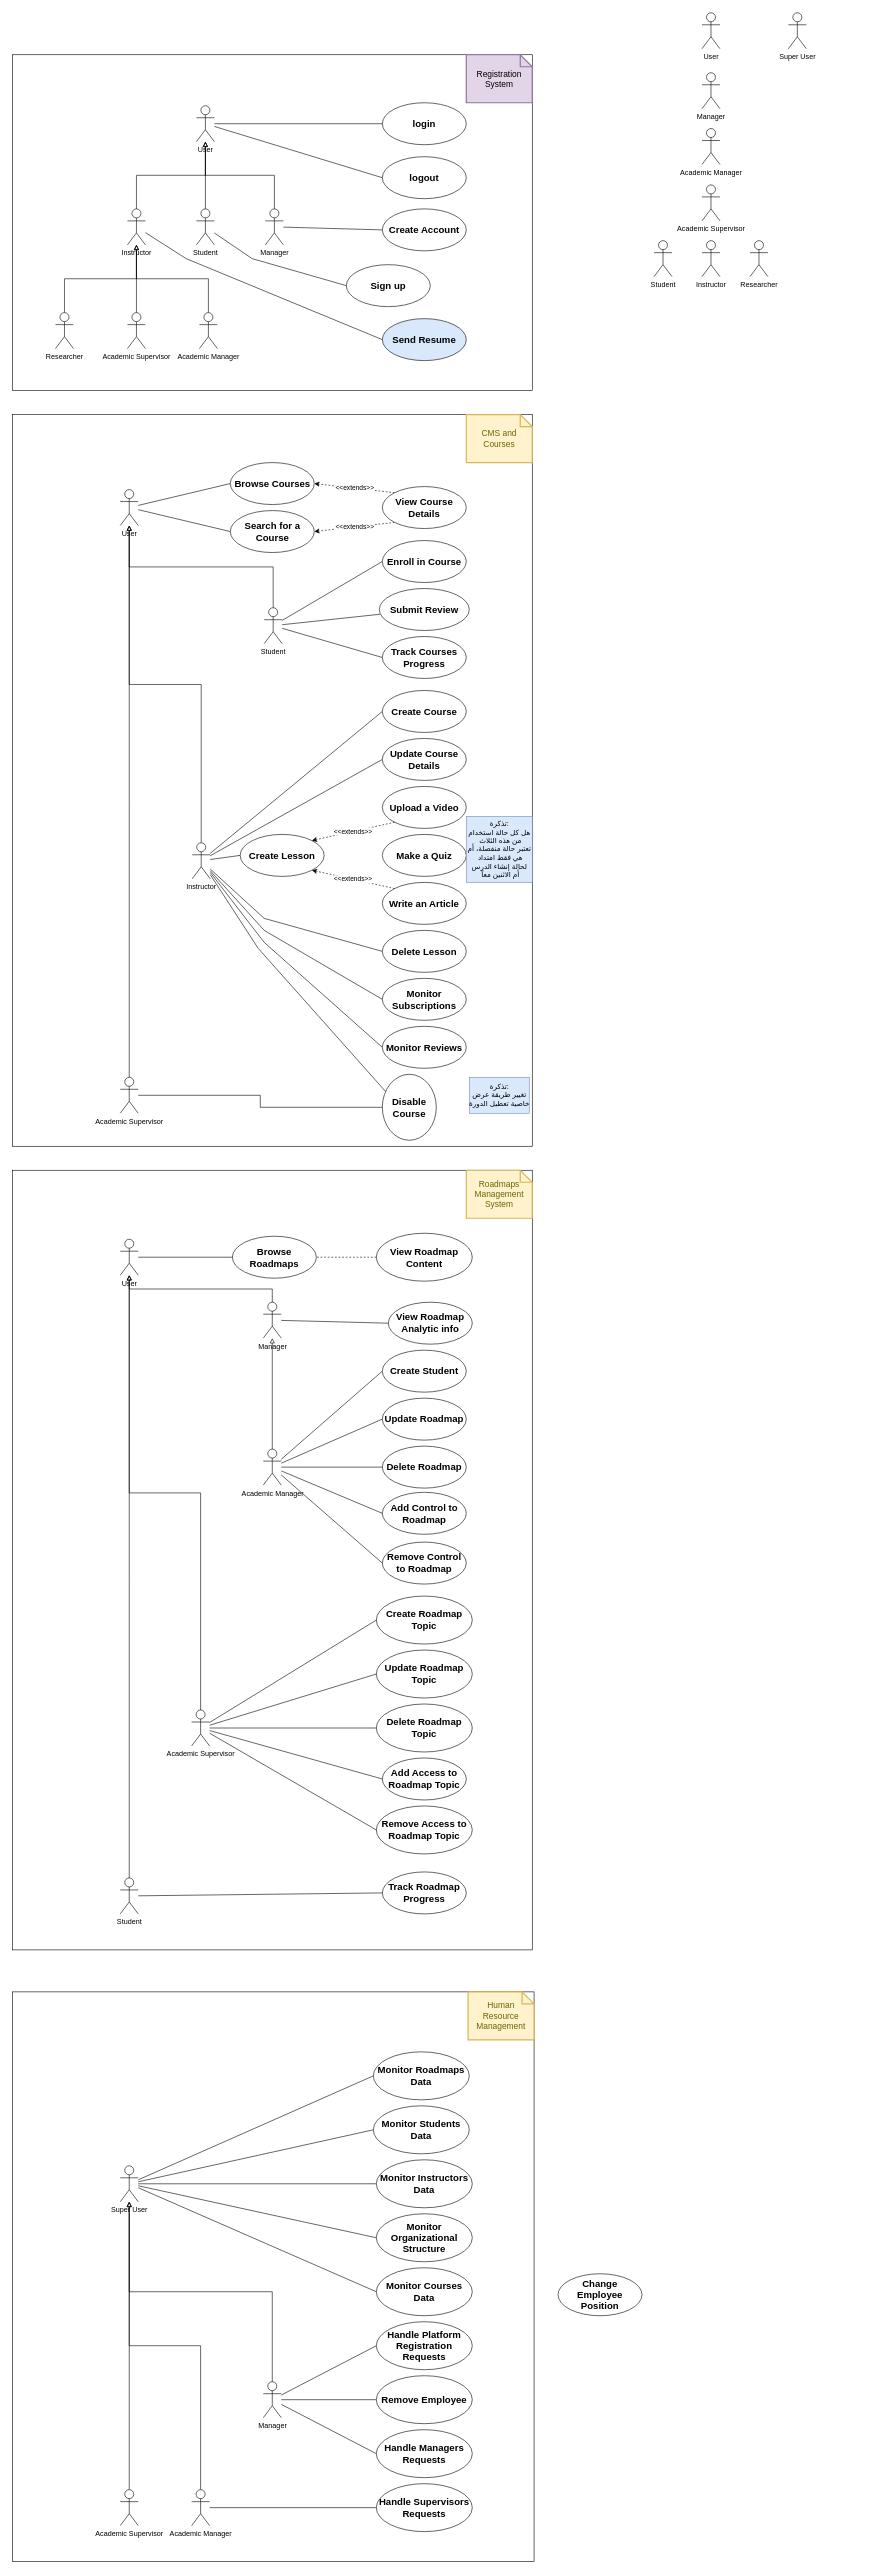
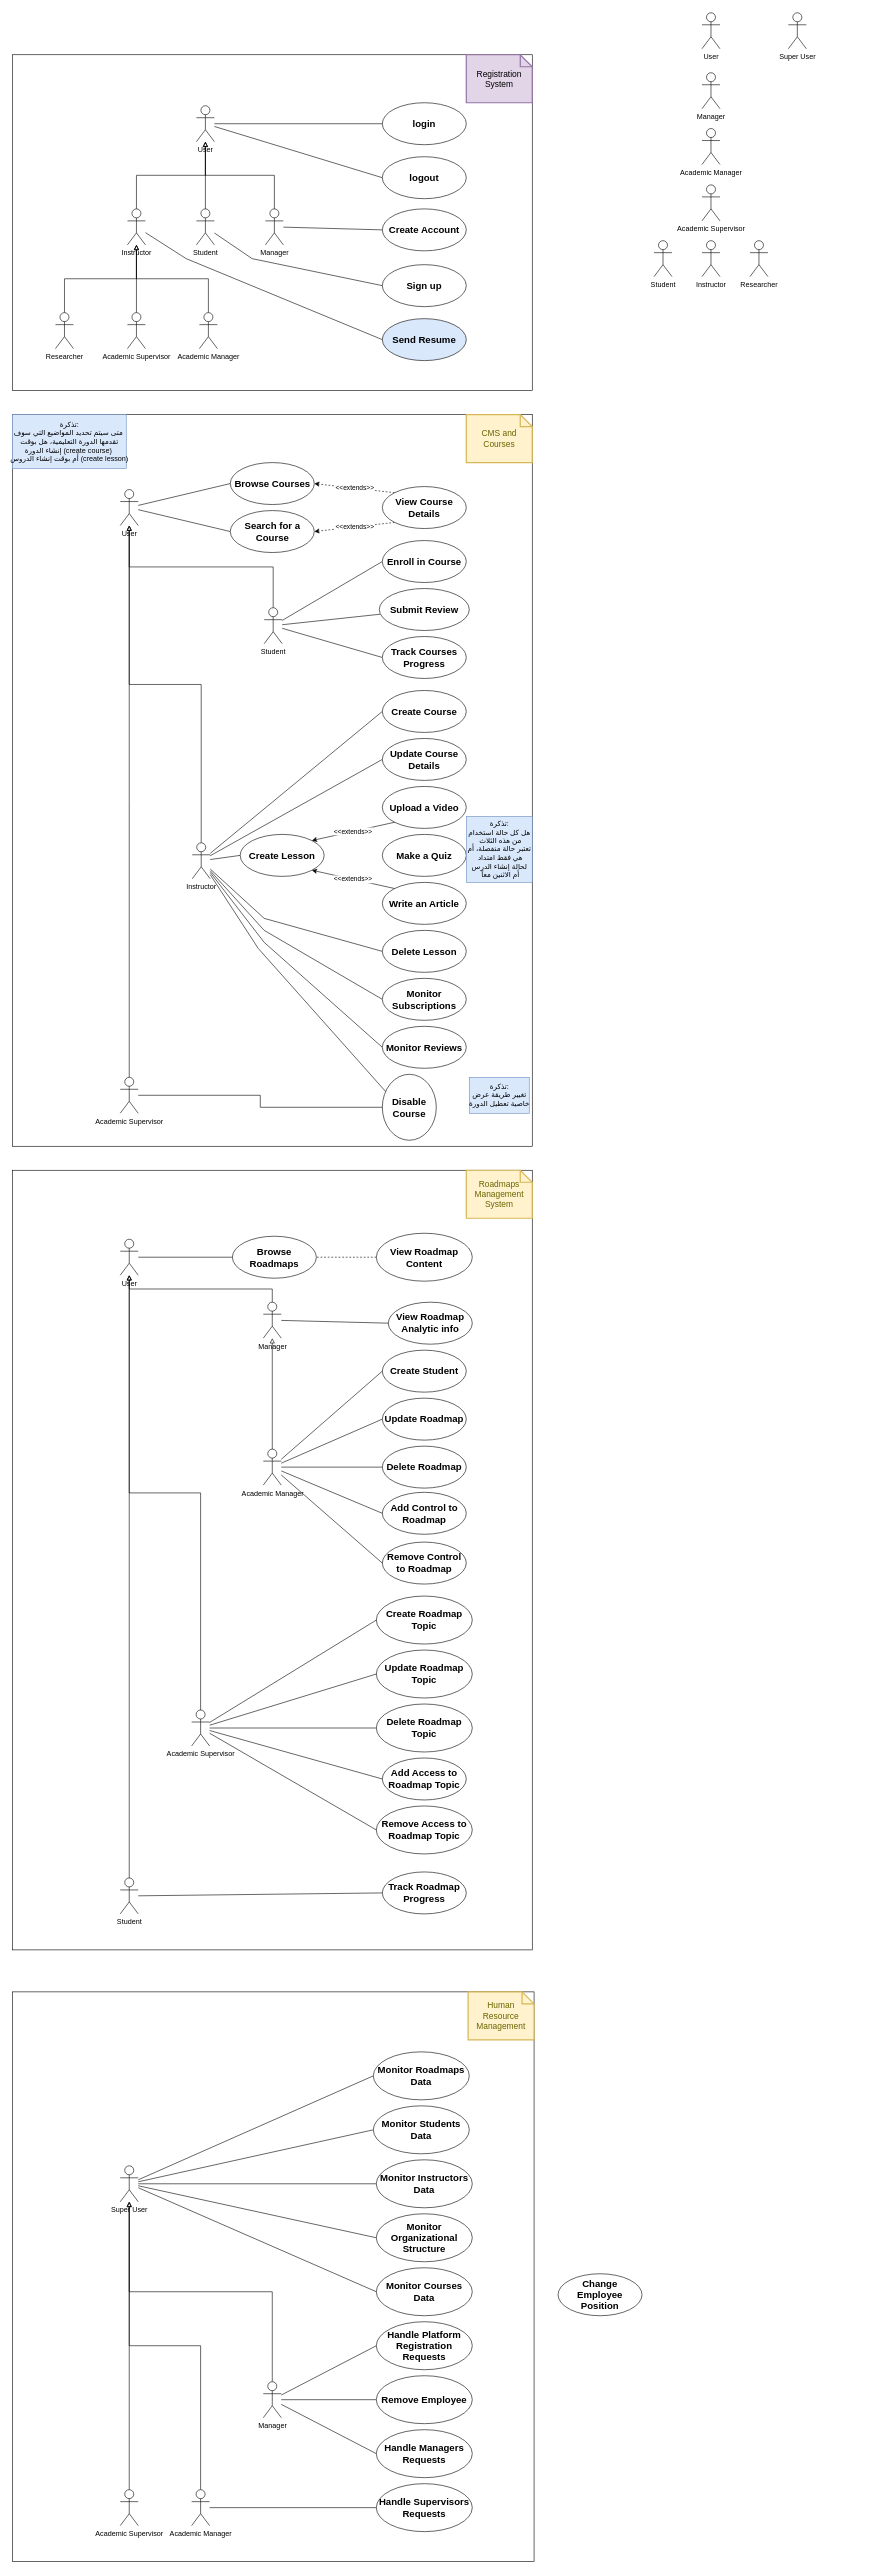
(389, 285) -> (425, 285)
none -> (69, 441)
(383, 825) -> (383, 825)
(381, 885) -> (381, 885)
